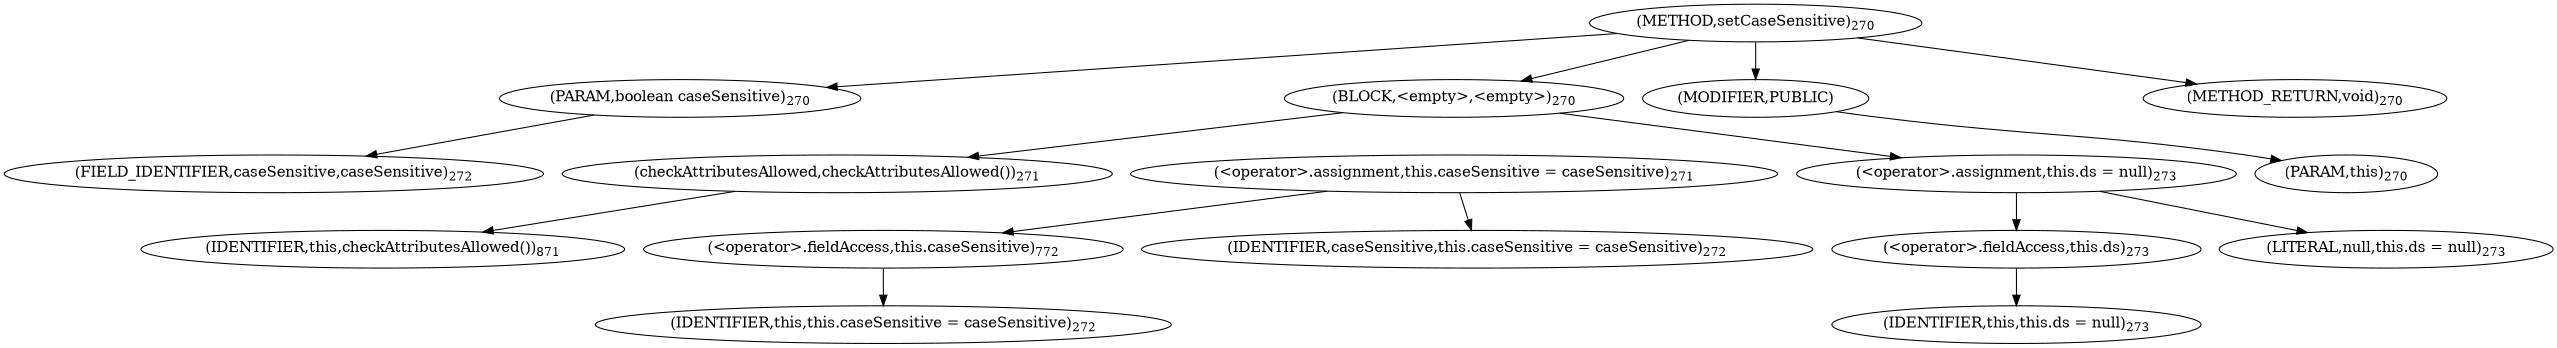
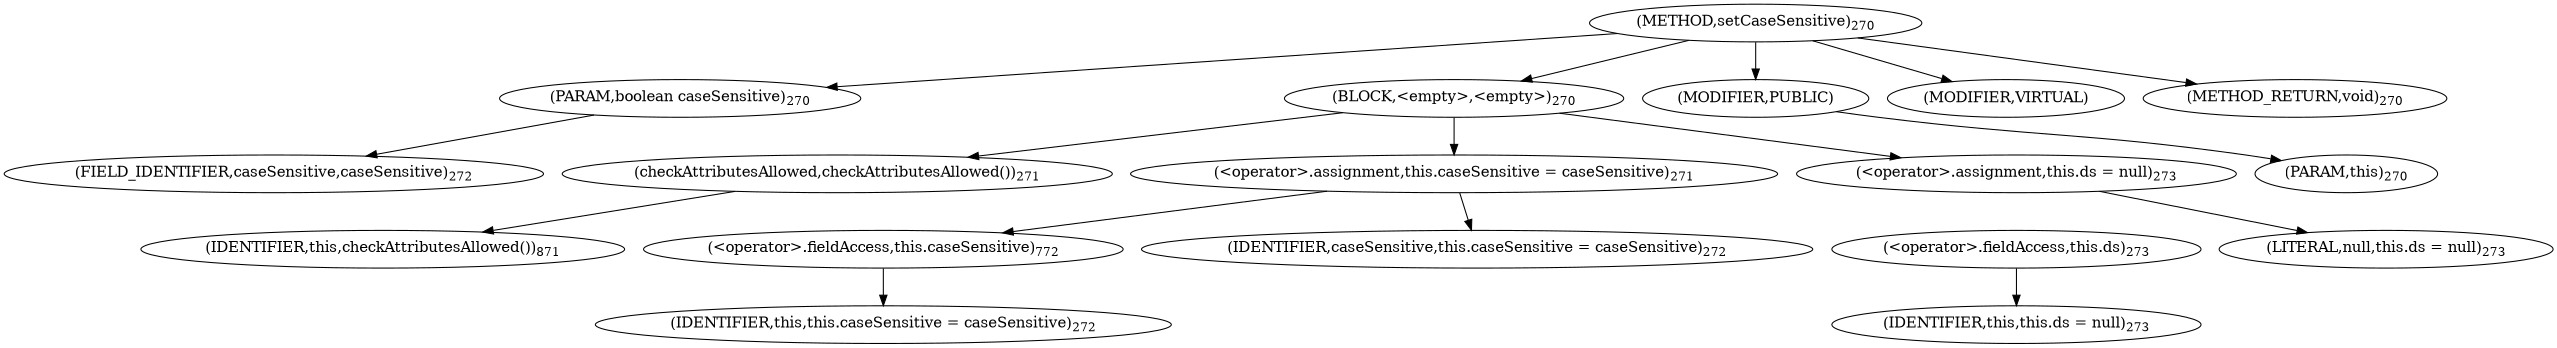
none -> (2006, 98)
none -> (1454, 131)
(2016, 206) -> none
